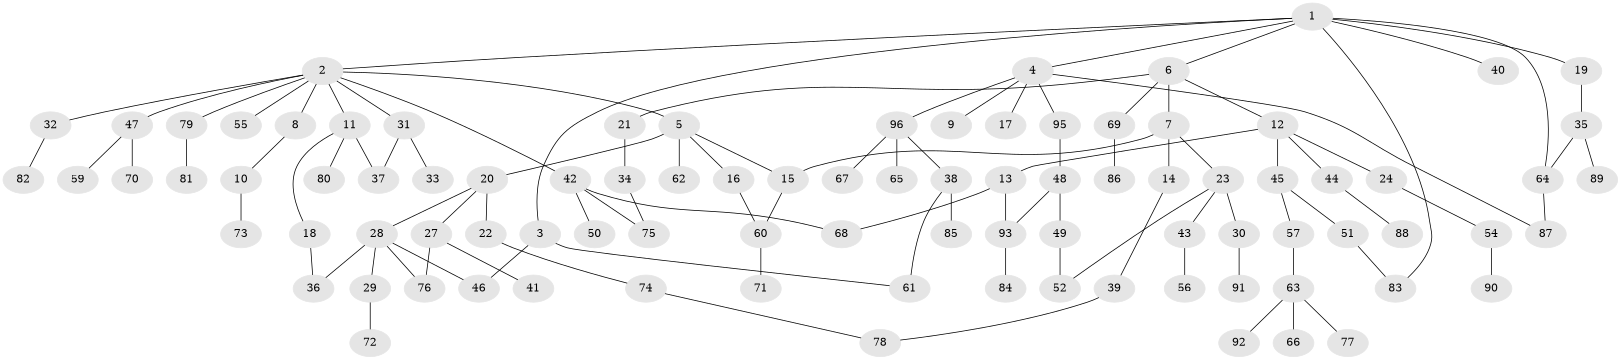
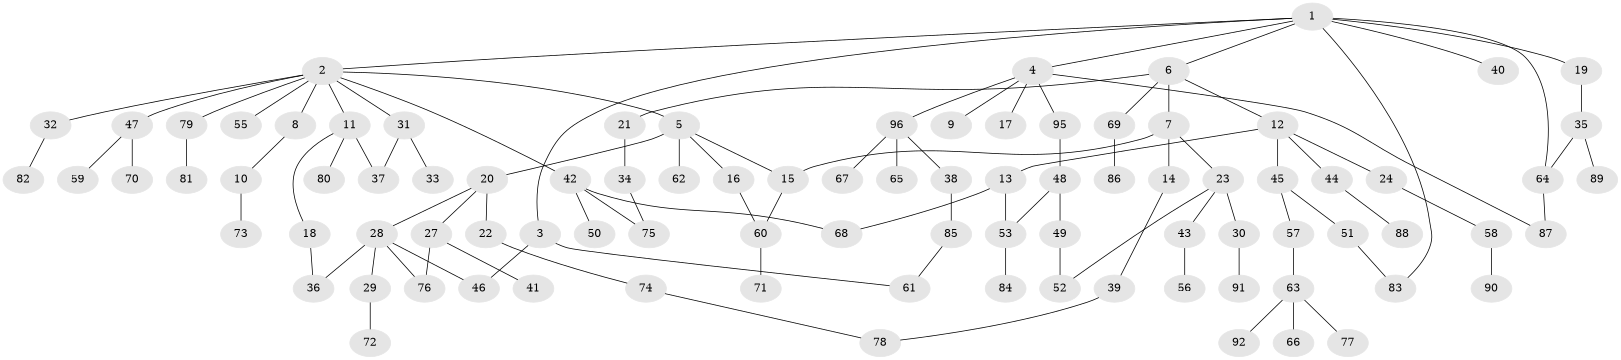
(920, 231) -> (930, 261)
(1006, 234) -> (1006, 234)
(1491, 234) -> (1491, 234)
